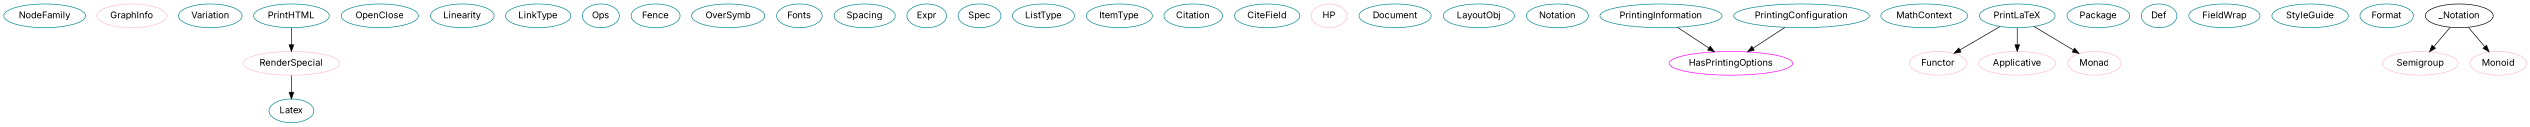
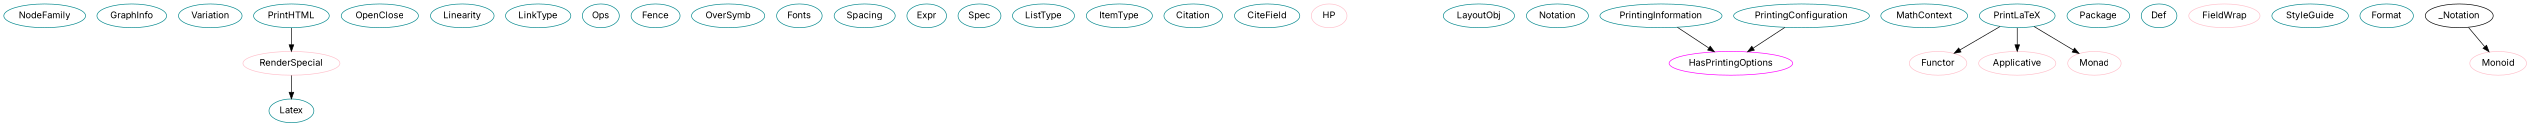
(132, 16) -> (132, 16)
(1395, 16) -> none
(2224, 16) -> (2224, 16)
(2420, 63) -> none
